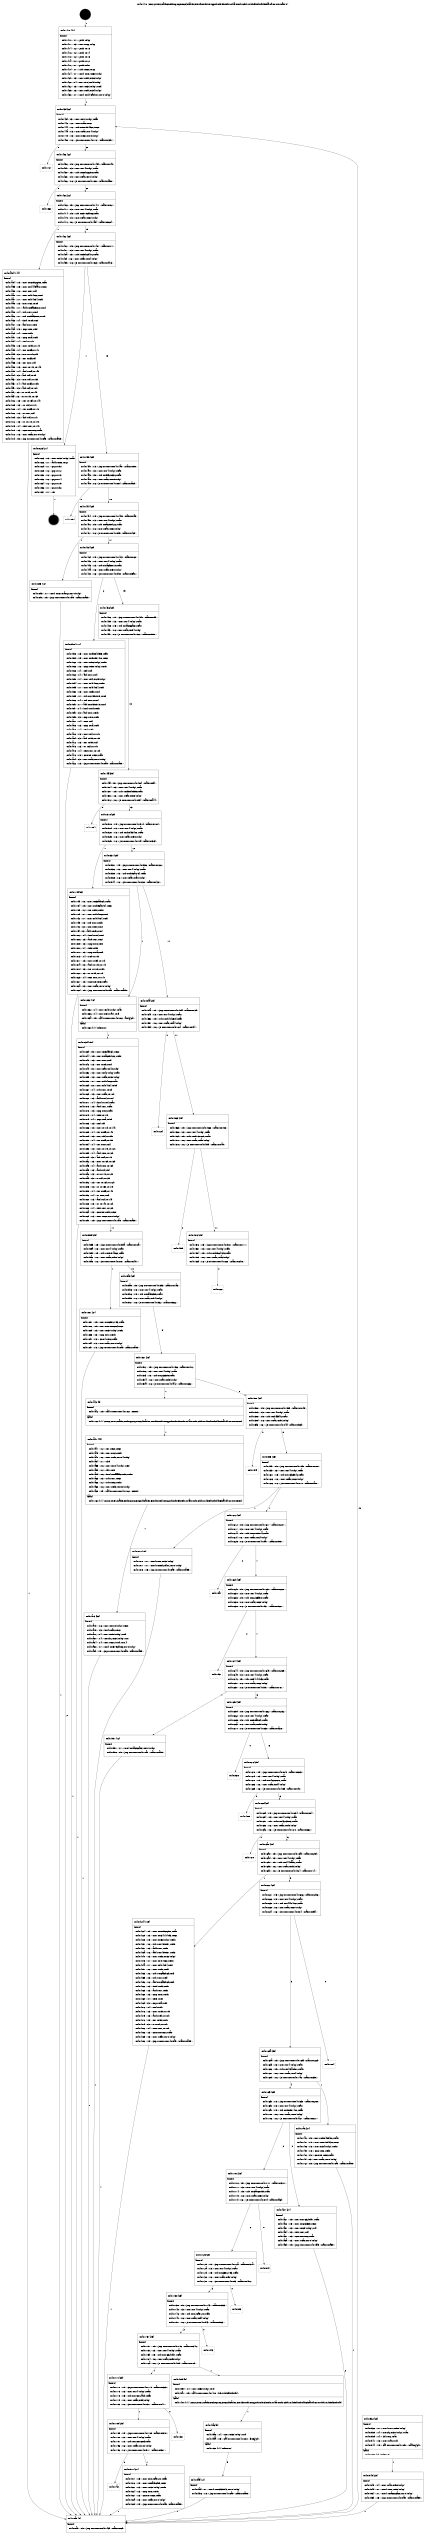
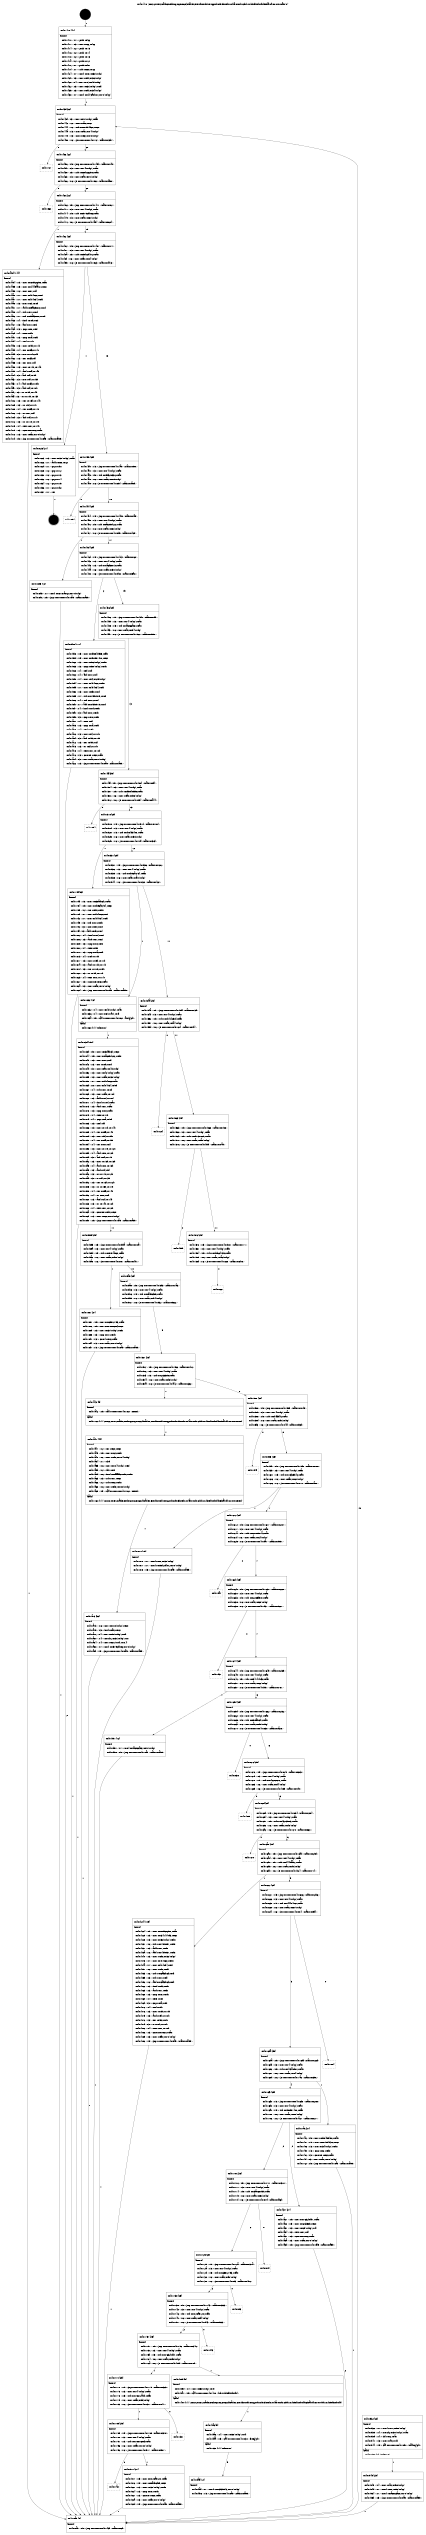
(168, 2514) -> none
